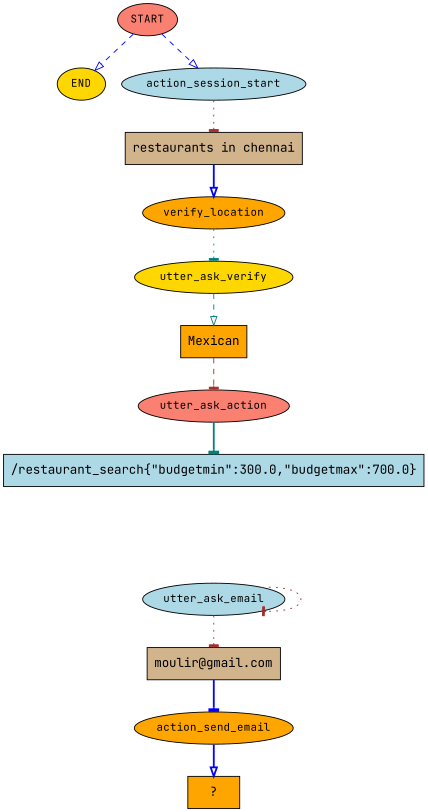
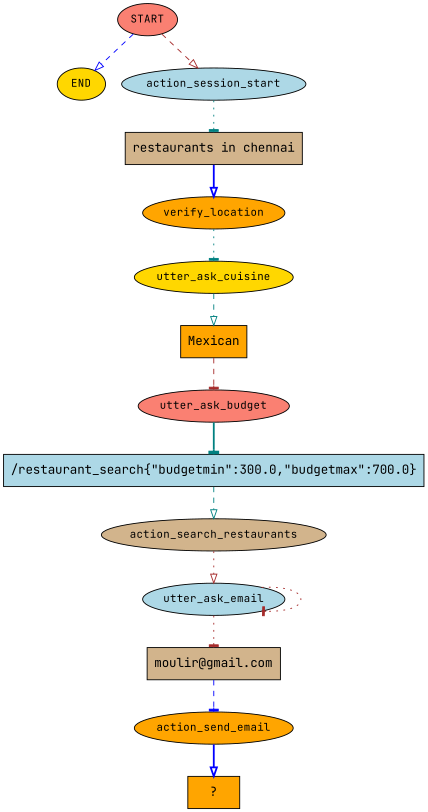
(177, 48) -> (177, 48)
(214, 114) -> (214, 114)
(214, 277) -> (214, 277)
(214, 406) -> (214, 406)
none -> (214, 535)
(214, 694) -> (214, 694)
